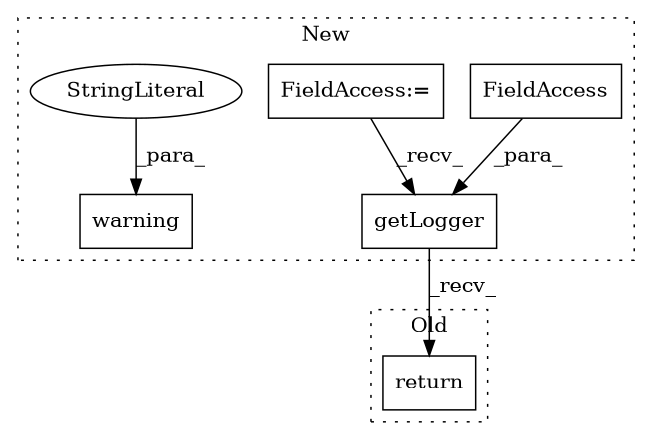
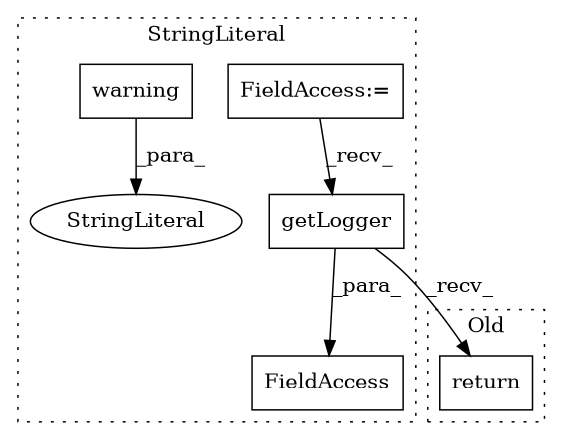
(326, 35) -> (217, 35)
(136, 149) -> (136, 149)
(493, 151) -> (333, 294)
